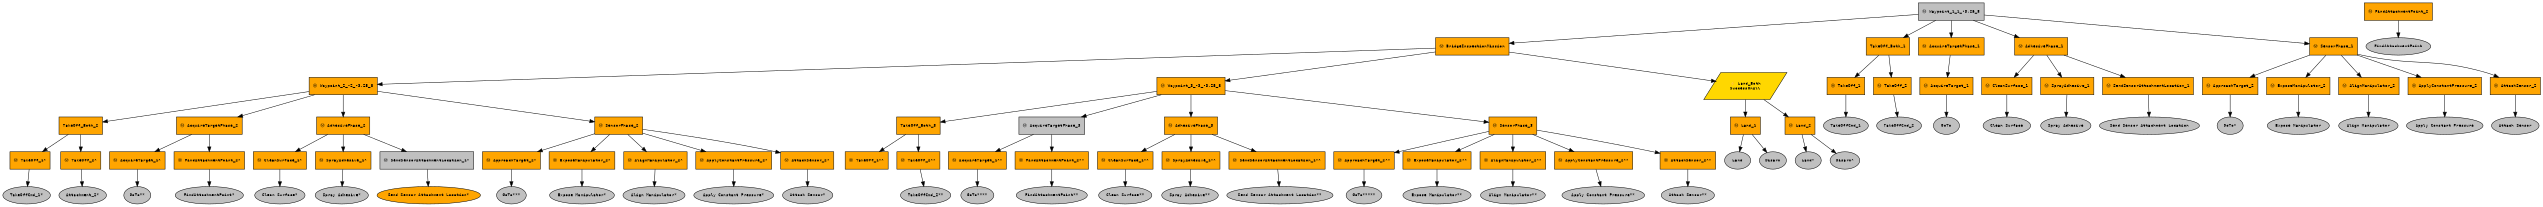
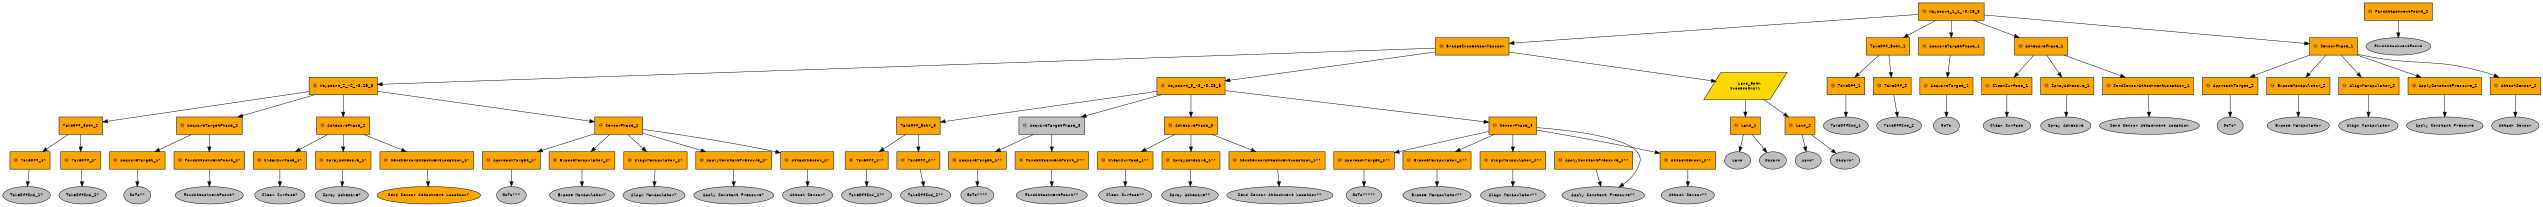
(1951, 12) -> (1951, 12)
(1551, 142) -> (1608, 138)
(427, 160) -> (427, 160)
(83, 195) -> (83, 195)
none -> (867, 195)
